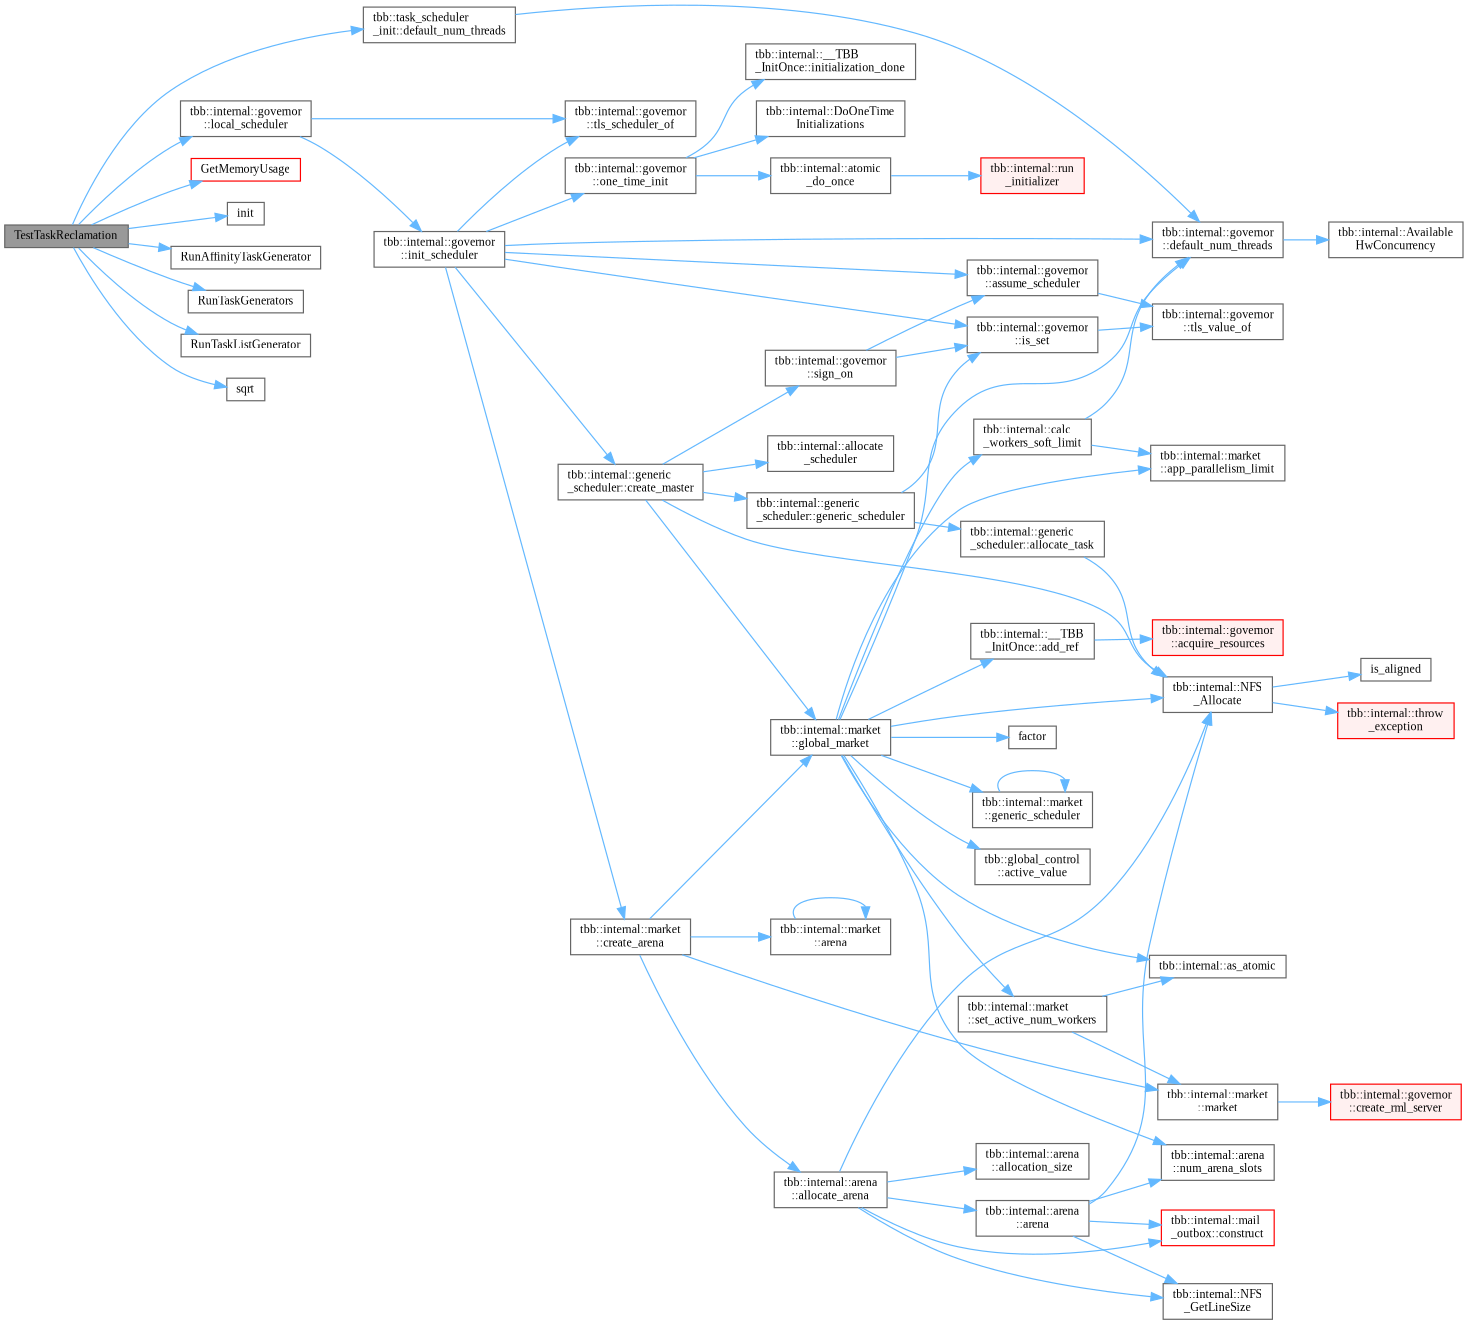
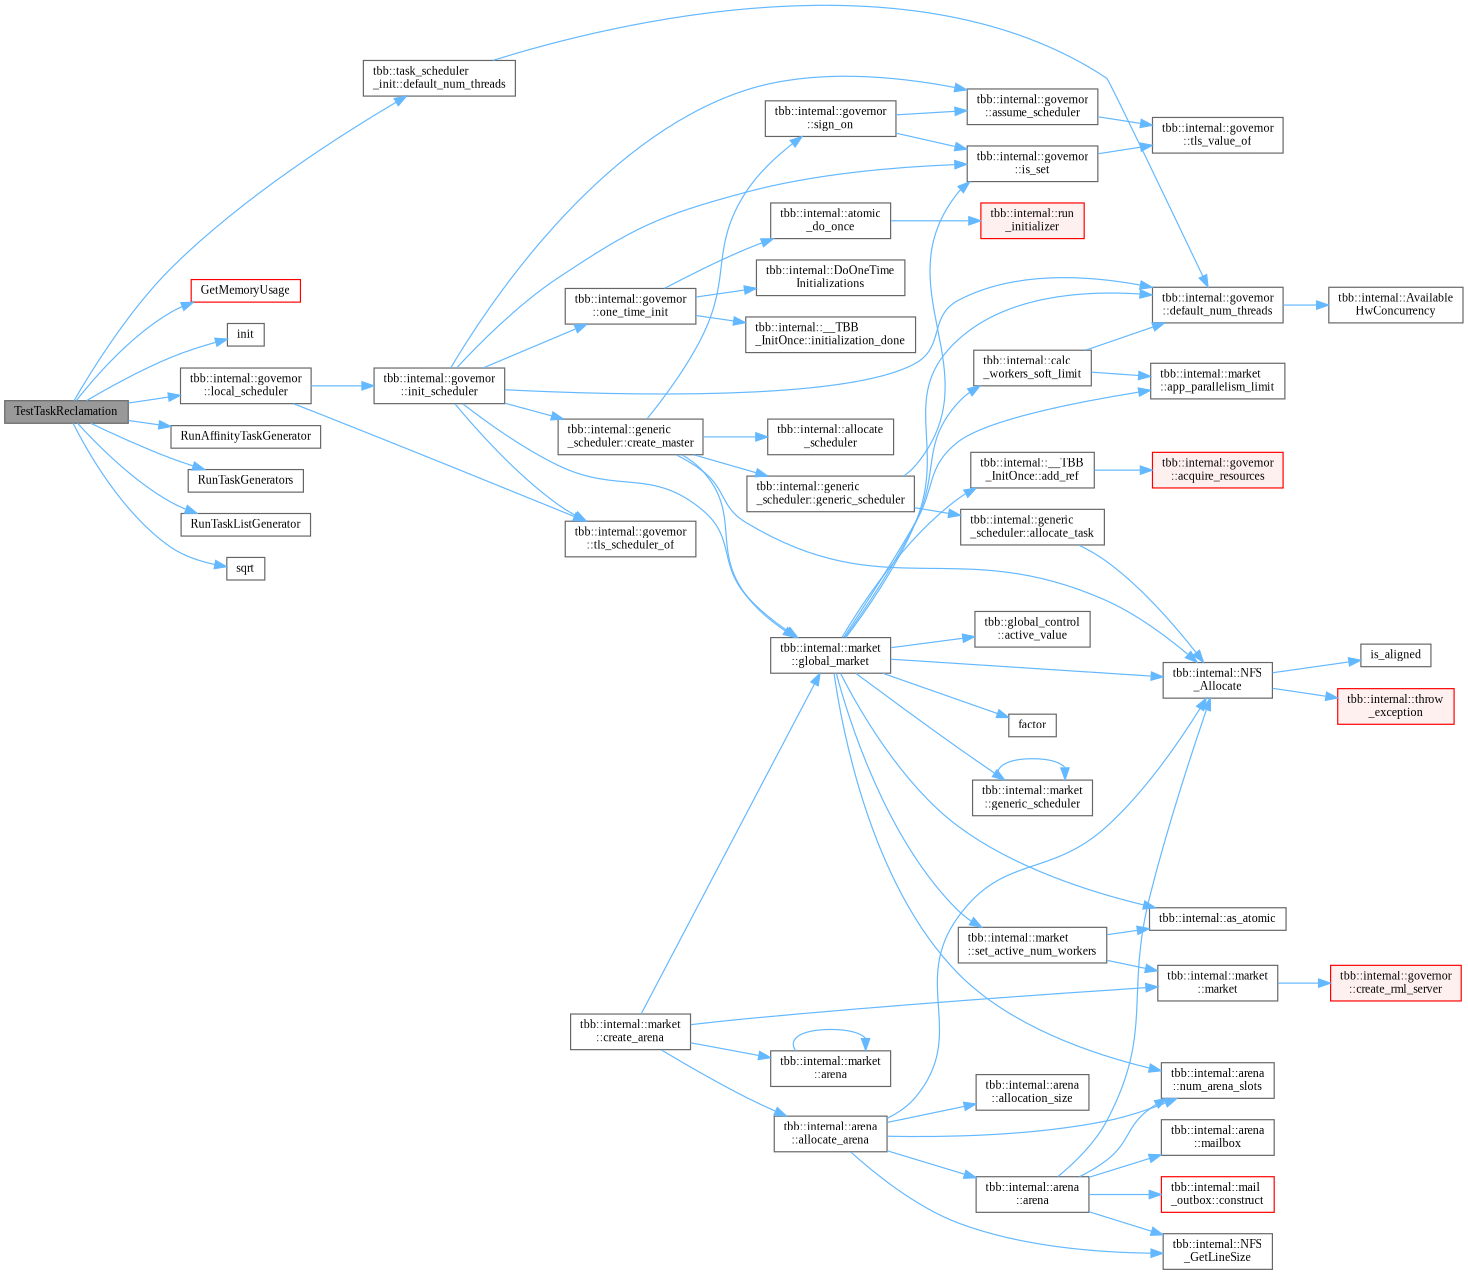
(533, 588) -> (651, 485)
none -> (1218, 1138)
(1002, 1253) -> (1028, 1132)
